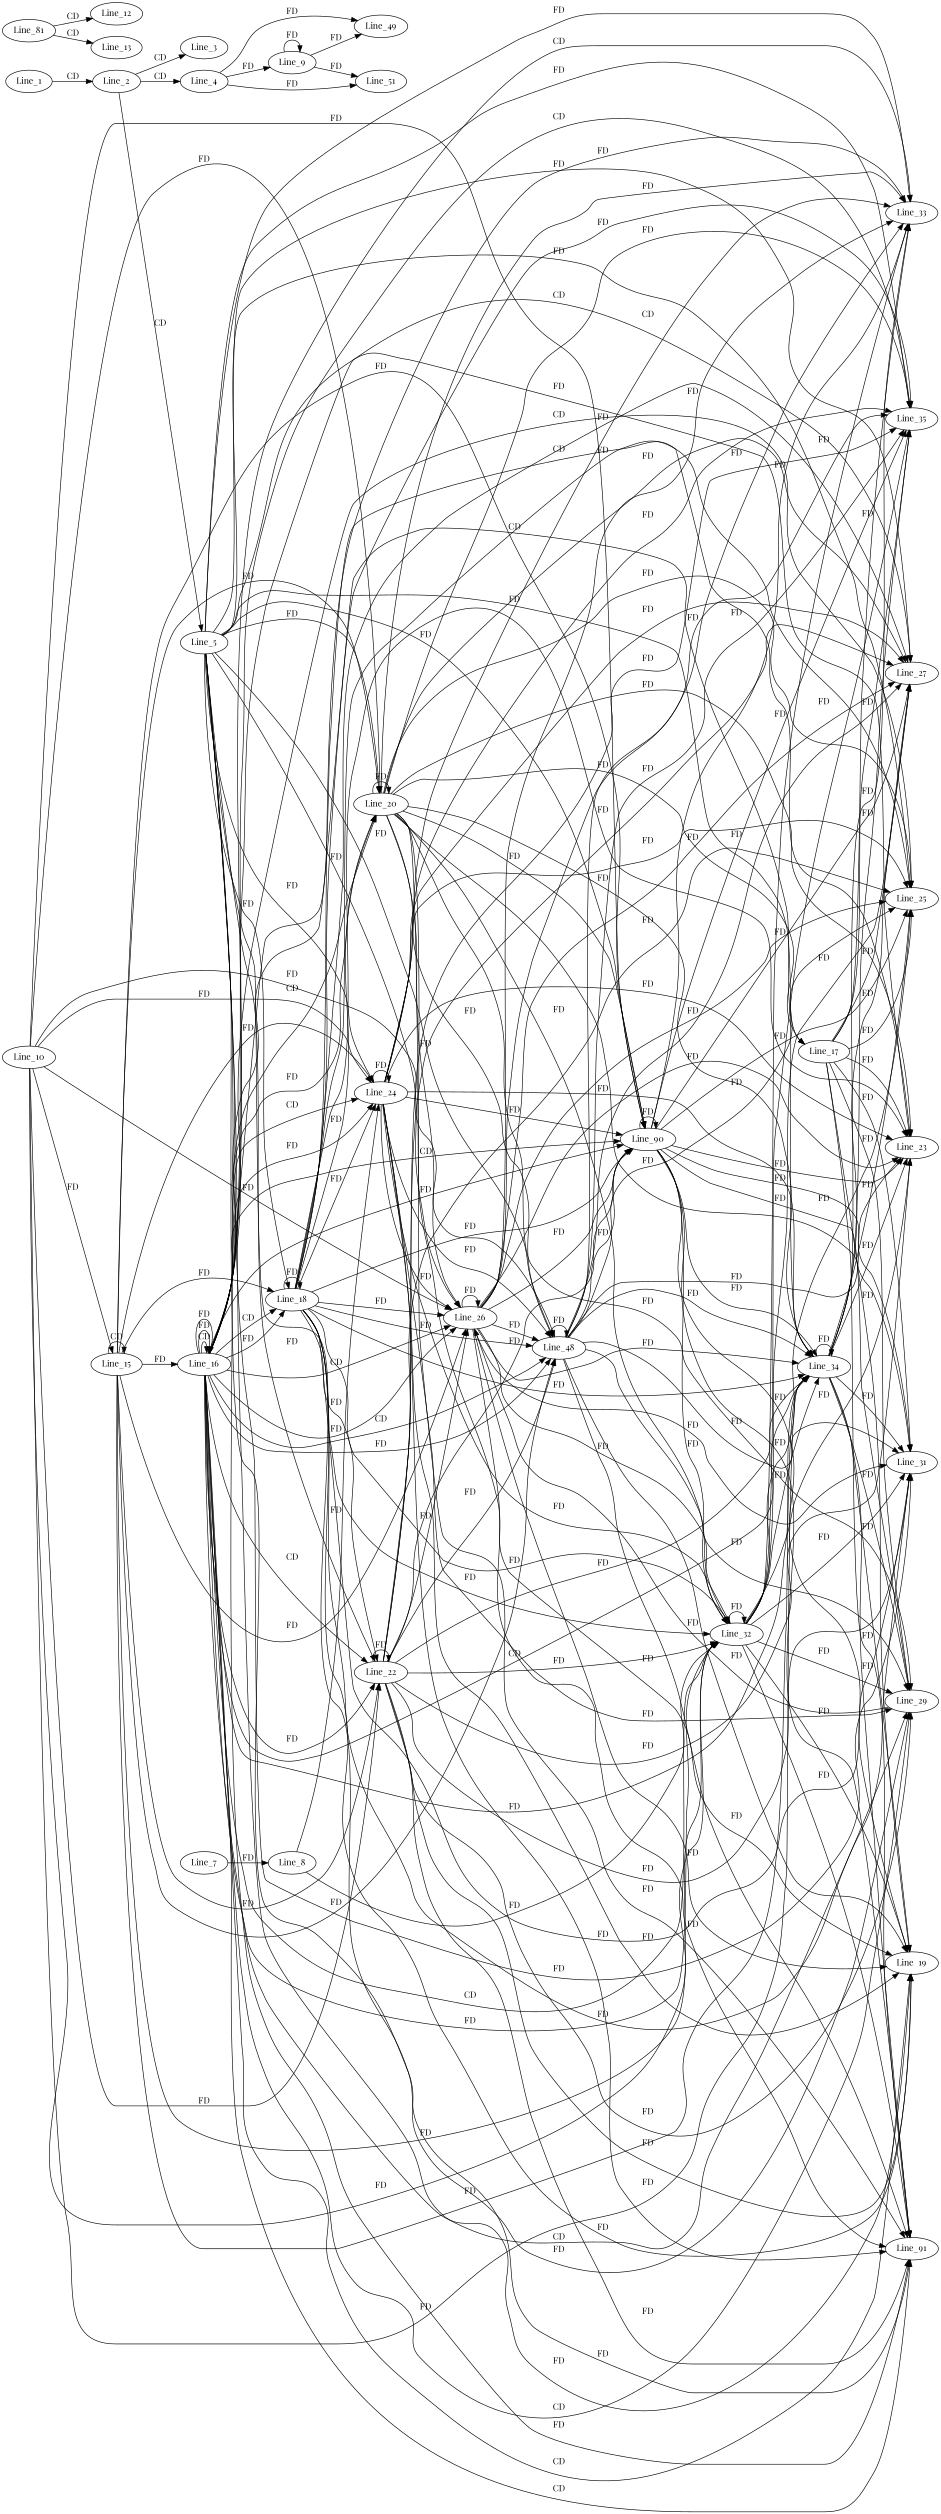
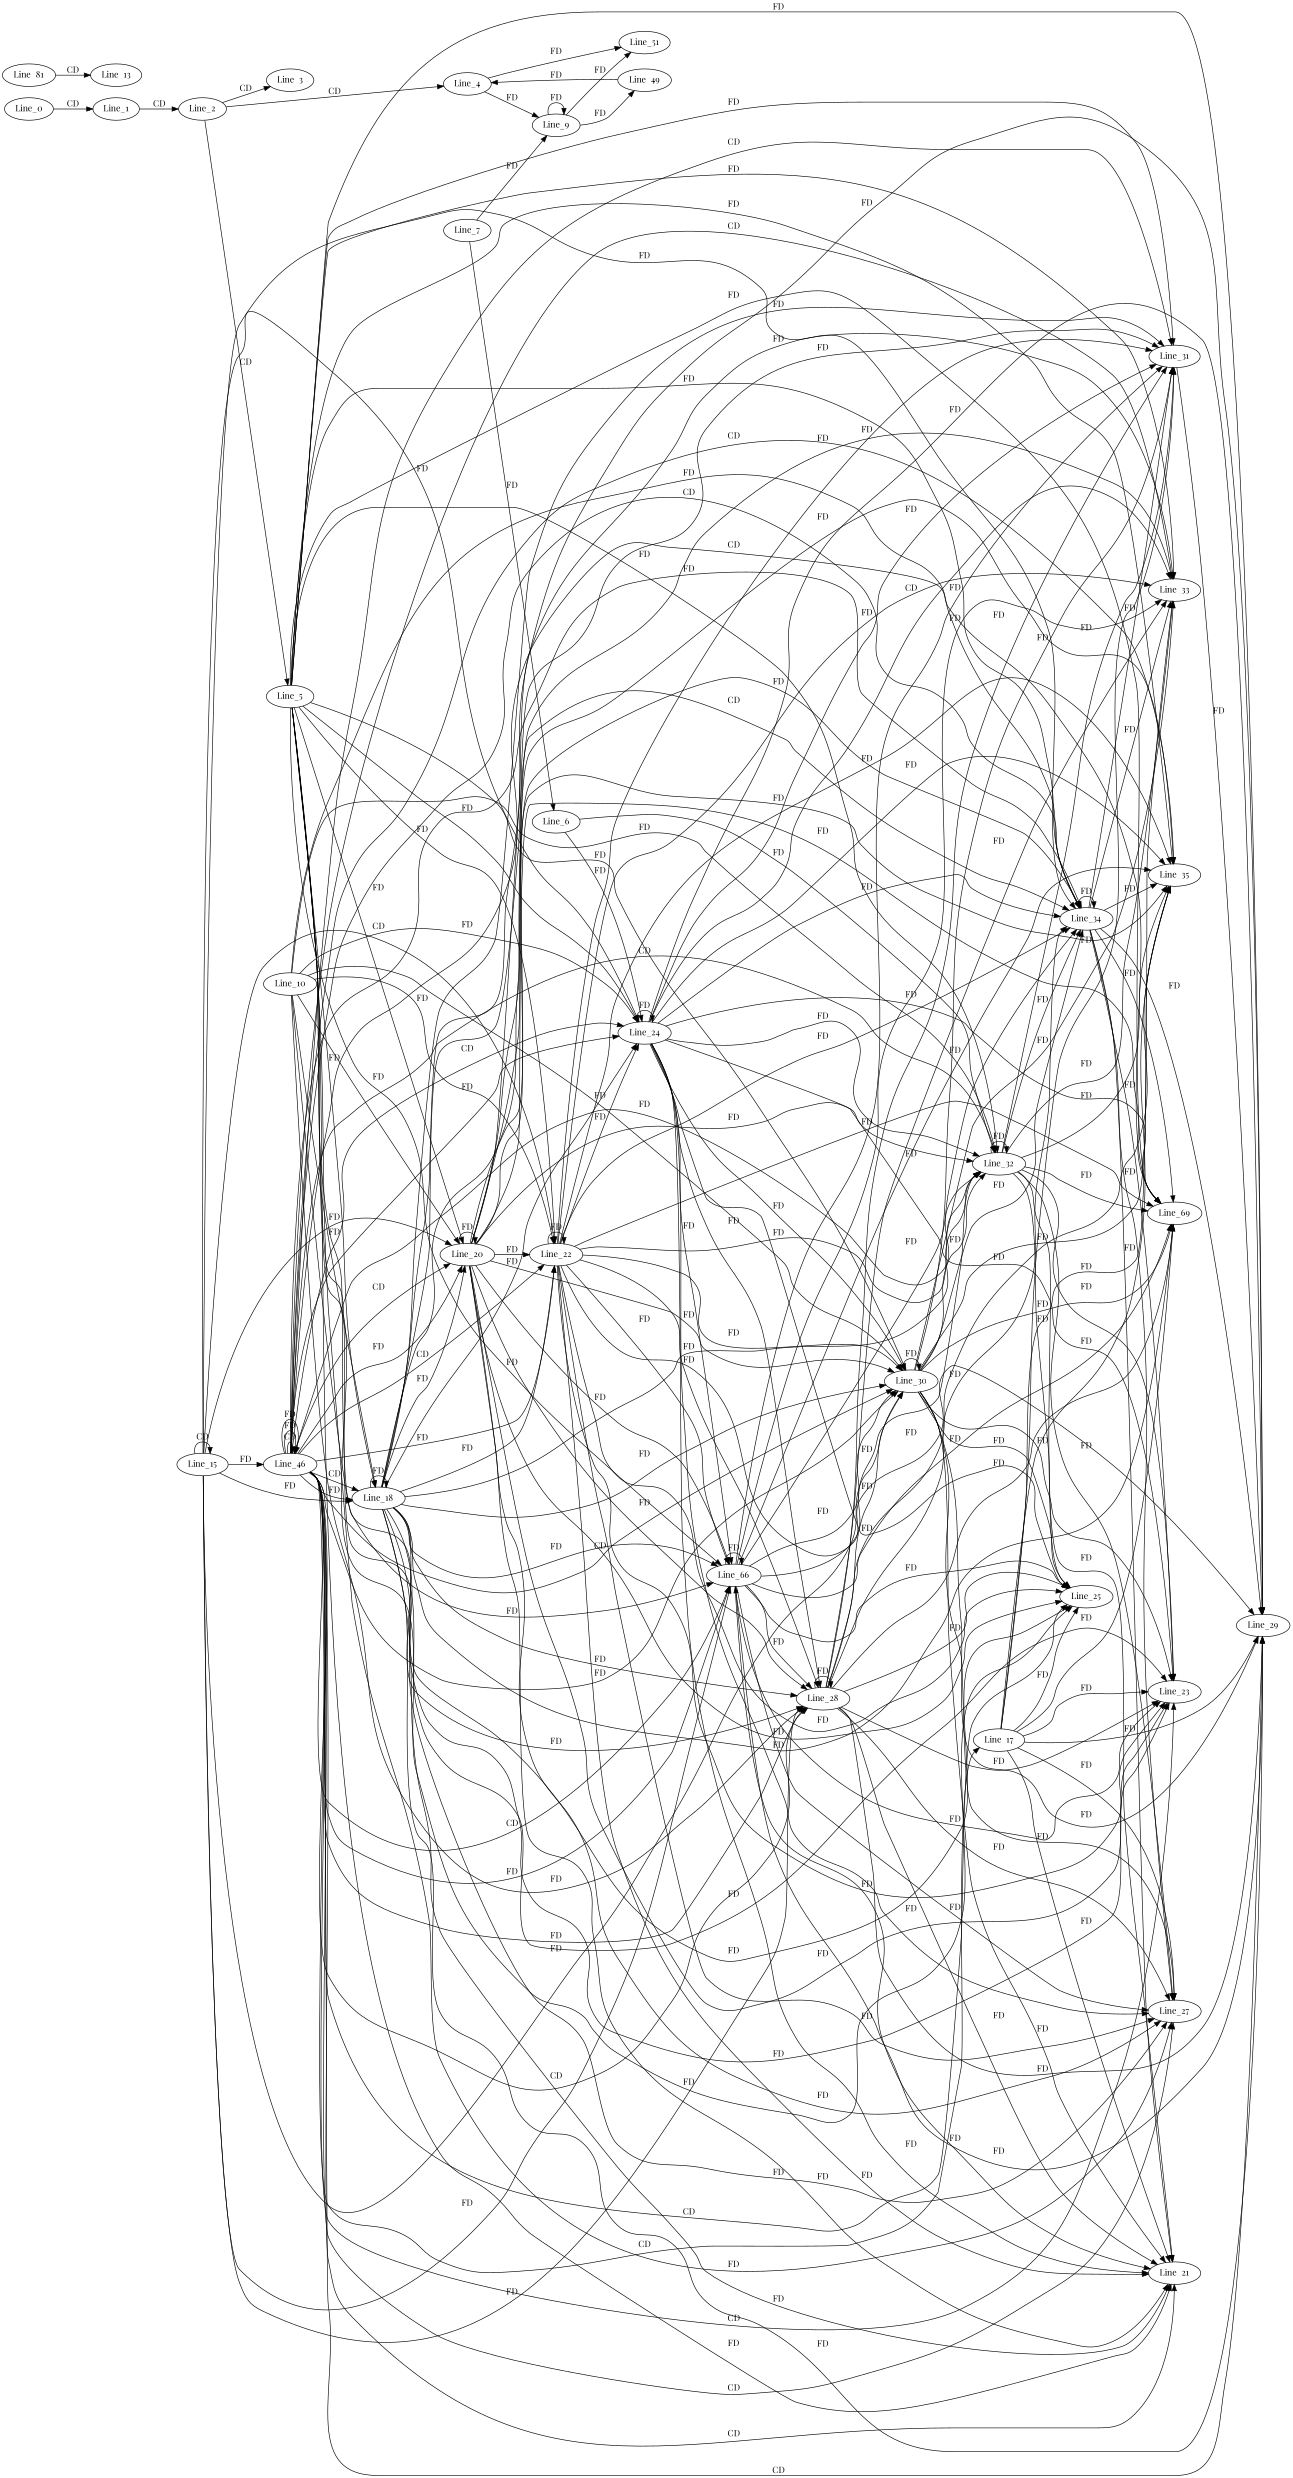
(117, 14) -> none
(275, 22) -> (558, 80)
none -> (29, 109)
none -> (510, 180)
none -> (846, 673)
none -> (724, 792)
(670, 806) -> (509, 1255)
(648, 1139) -> (911, 1381)
none -> (596, 1146)
(877, 1160) -> none
(72, 1208) -> (335, 1275)
(470, 1318) -> (734, 1575)
(559, 1348) -> (823, 1699)
(204, 1364) -> (290, 1464)
(559, 1385) -> (734, 701)
(822, 1665) -> (1233, 987)
(292, 1863) -> (556, 822)
(248, 1904) -> (379, 927)
(912, 1963) -> (1175, 1213)
(256, 2146) -> none
(912, 2249) -> (1175, 2273)
